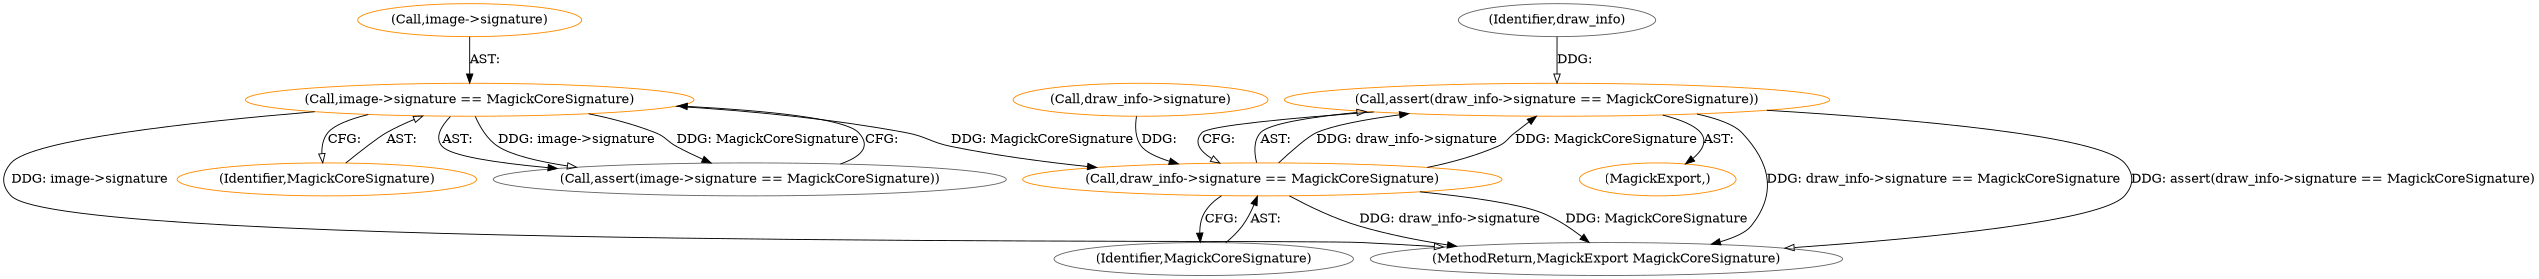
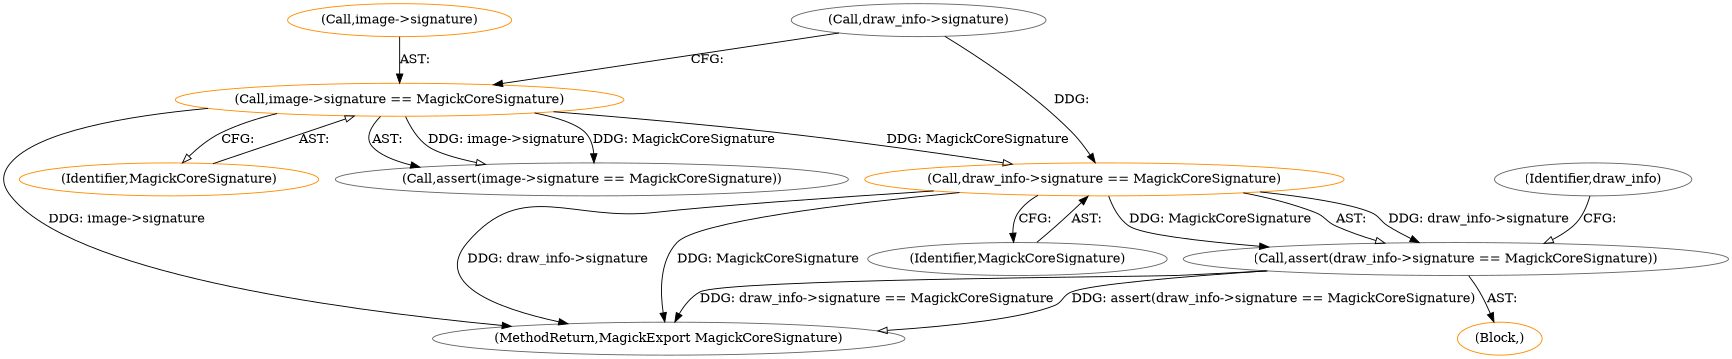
(1577, 60) -> (1602, 219)
(1141, 100) -> (919, 20)
(1557, 100) -> (1456, 259)
(797, 116) -> (671, 58)
(1271, 121) -> none
(883, 129) -> (779, 133)
(1658, 179) -> (1500, 339)
(548, 236) -> (128, 260)
